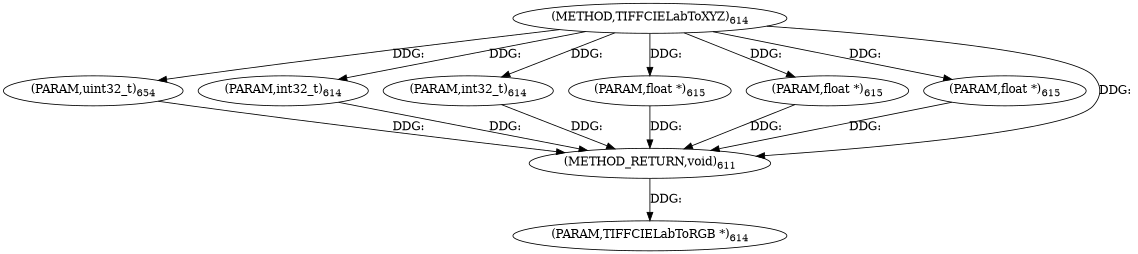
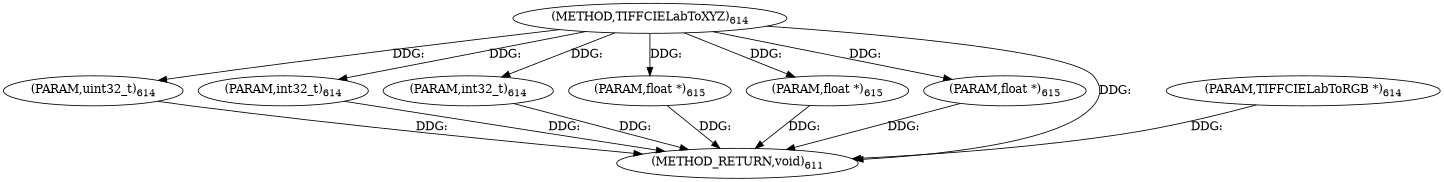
(146, 90) -> (146, 90)
(650, 195) -> (1060, 142)
